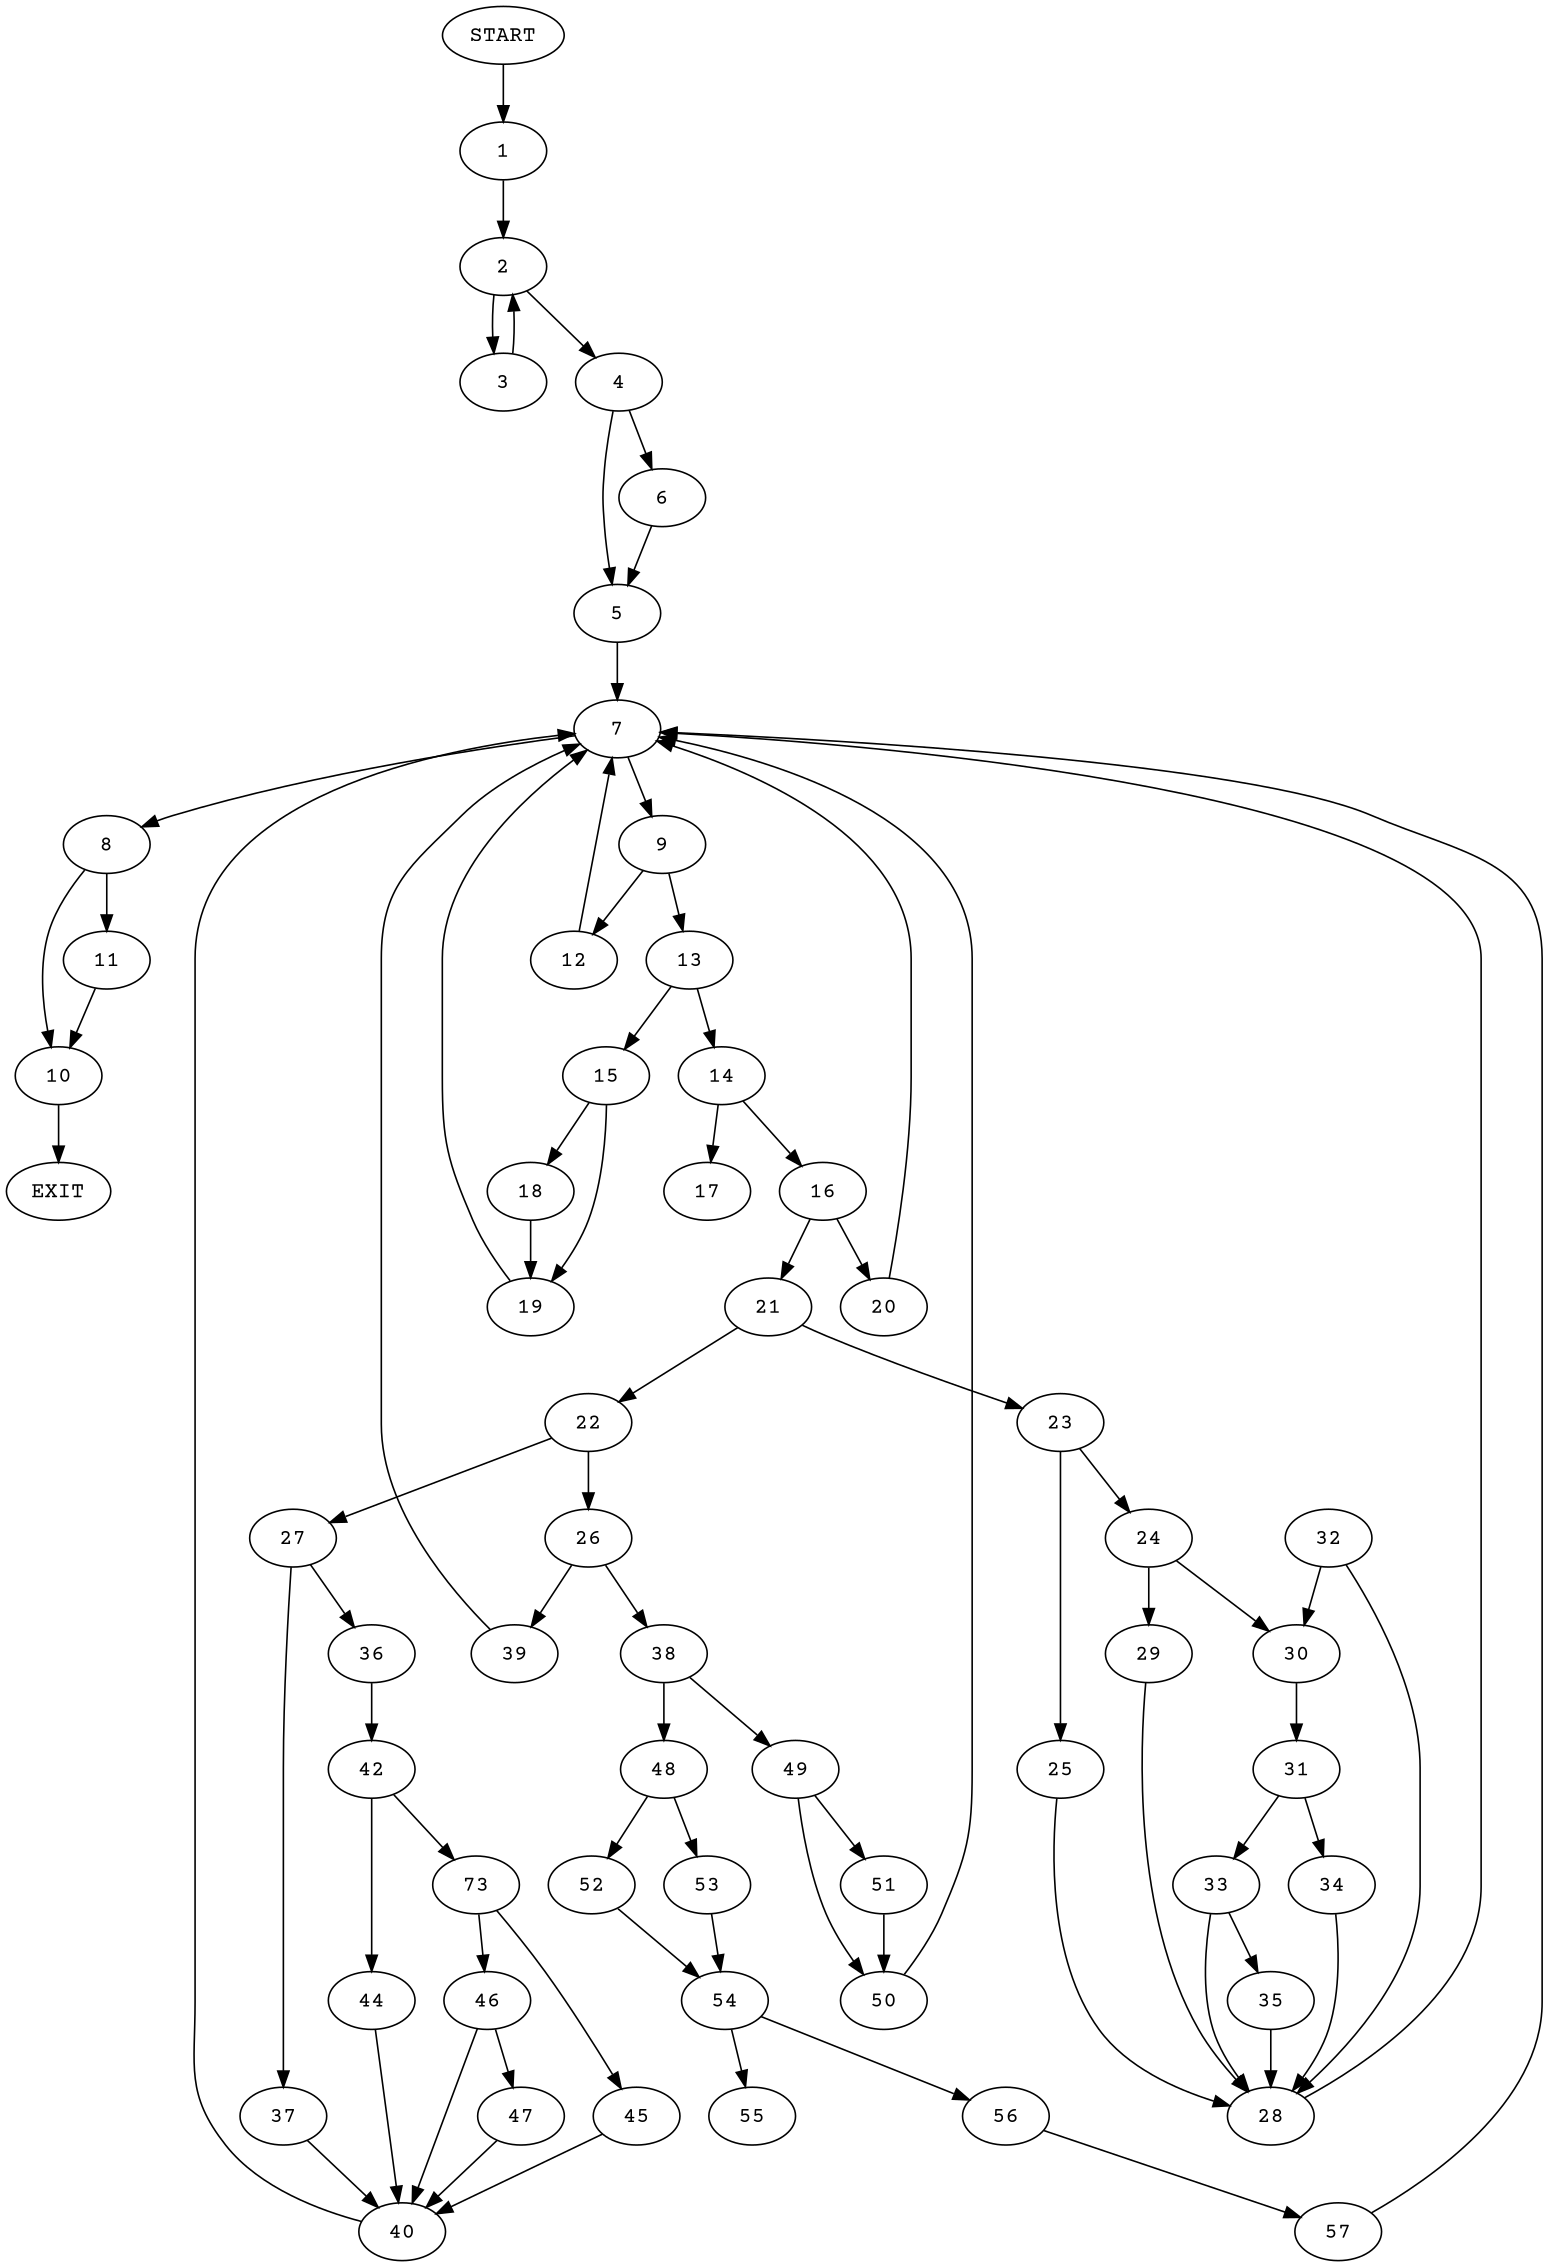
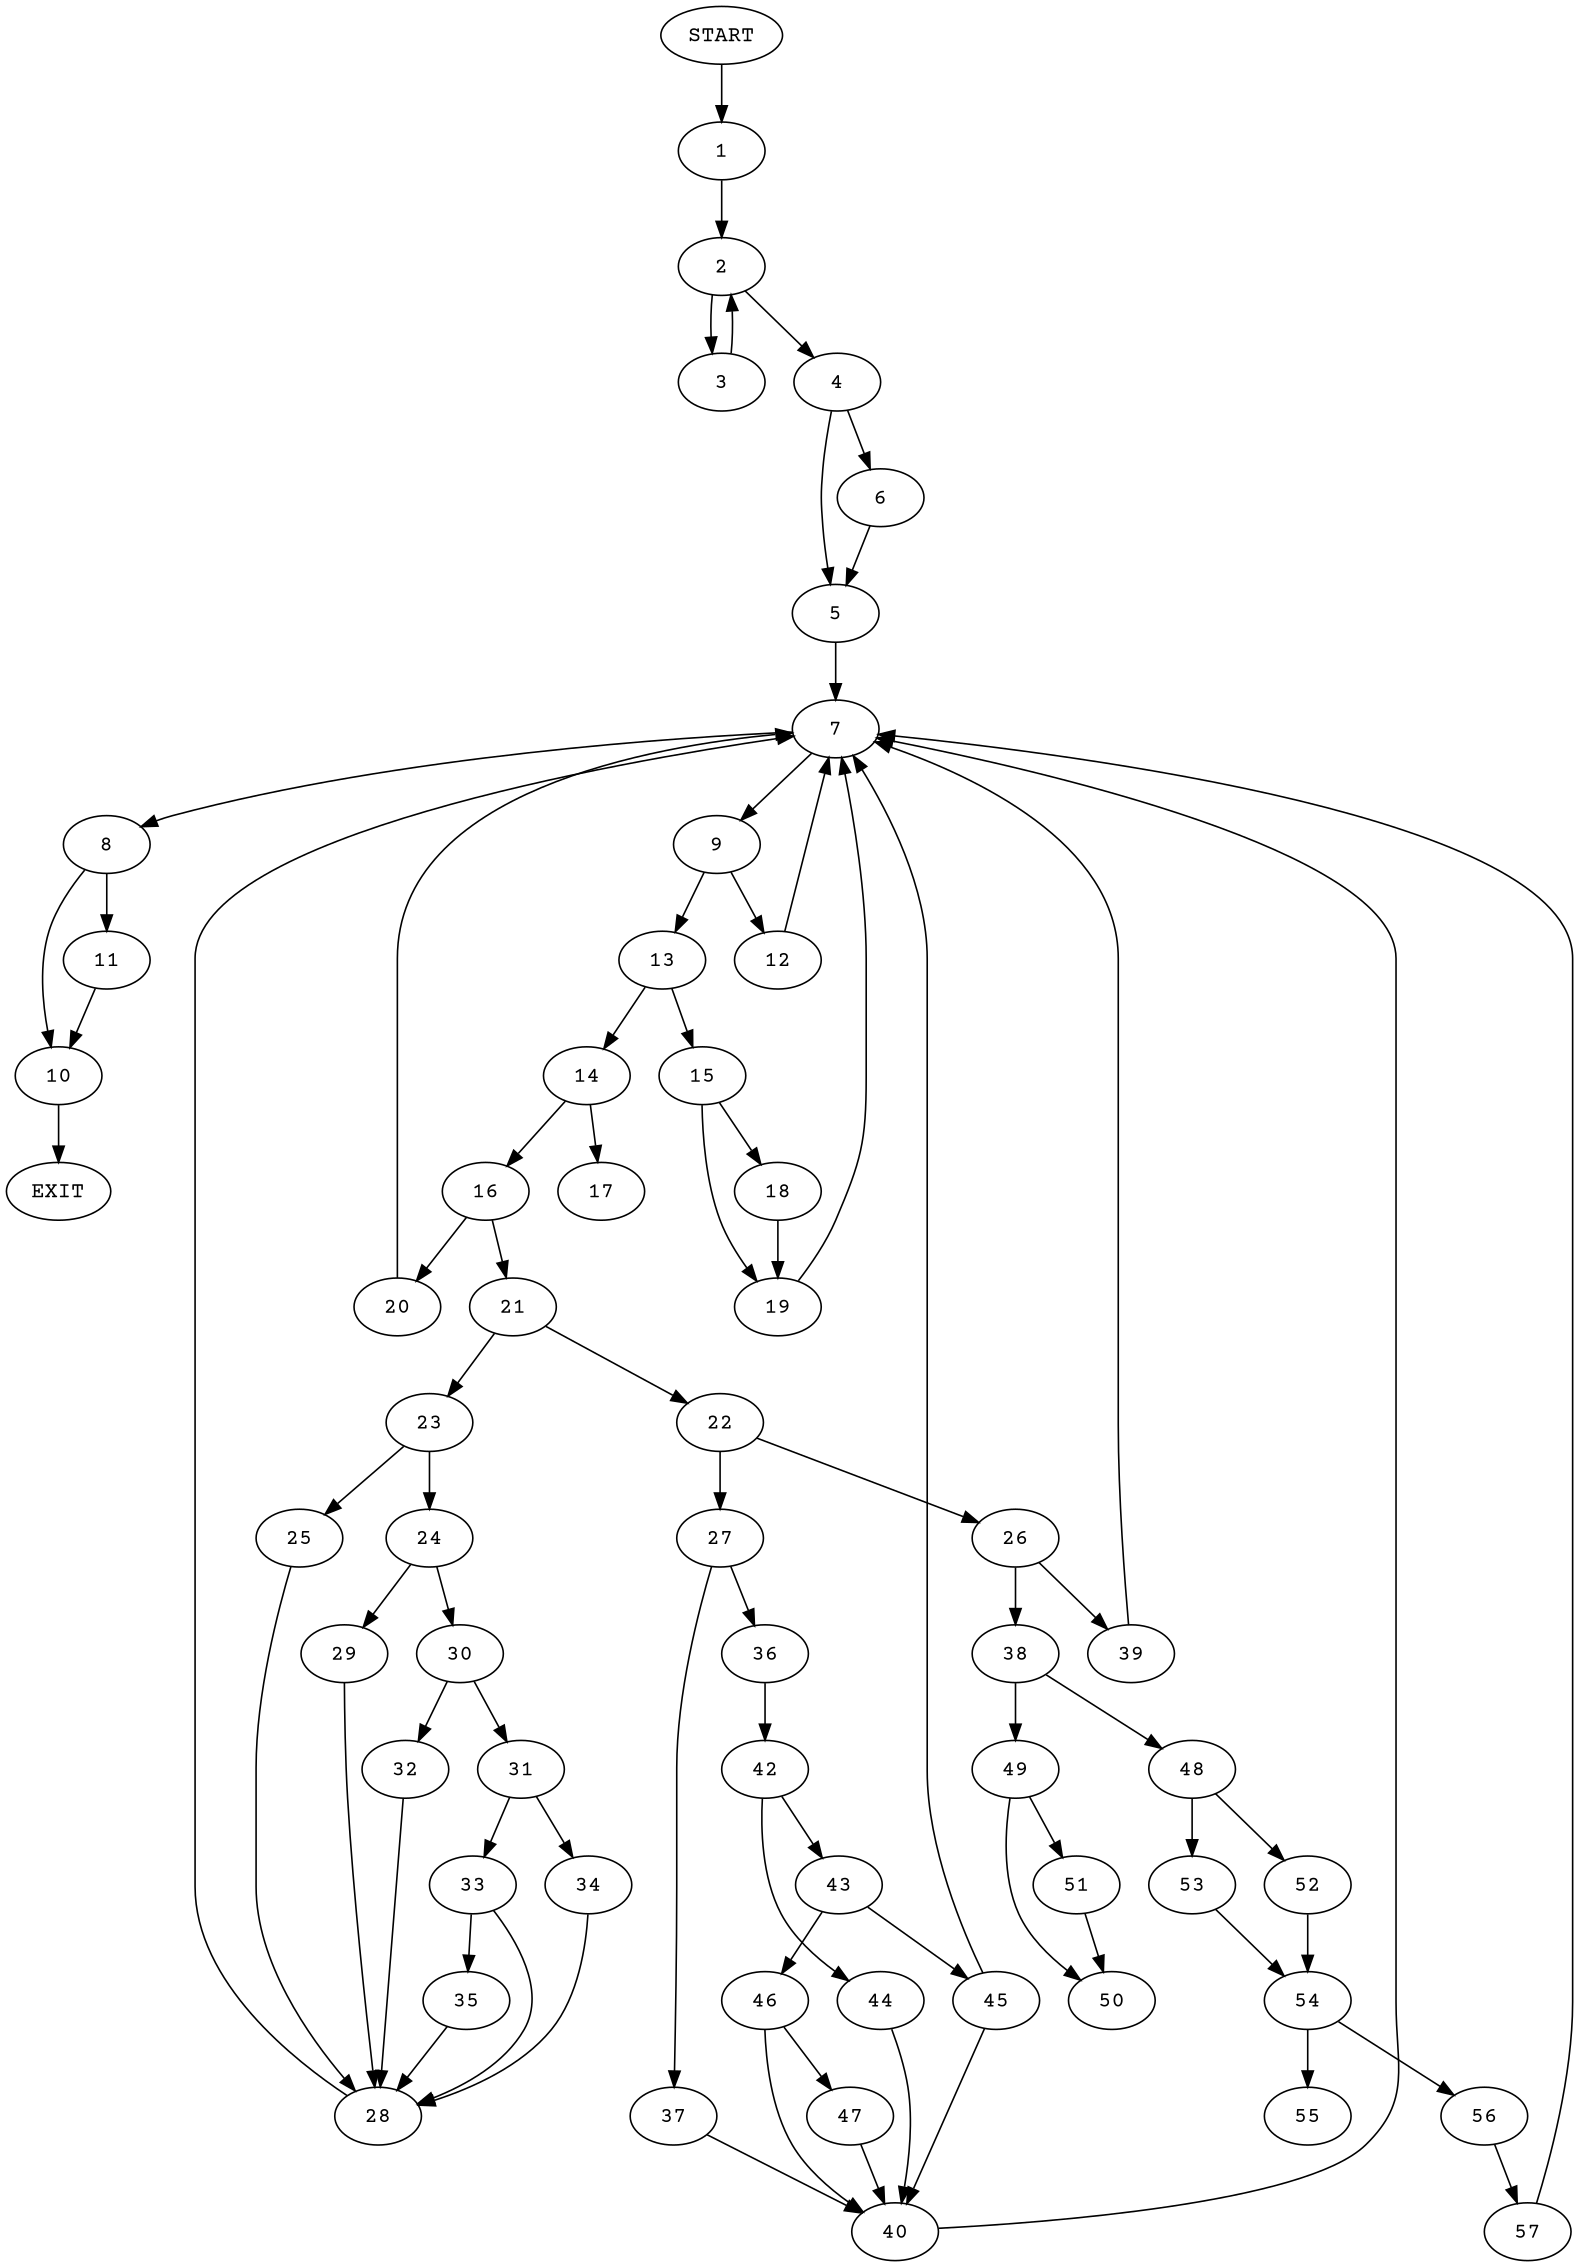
(972, 1276) -> (927, 1369)
(1315, 1588) -> (436, 1704)
(476, 1885) -> (839, 1885)
